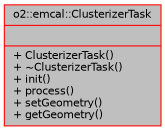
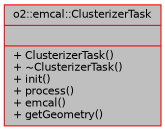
(58, 103) -> (39, 103)
